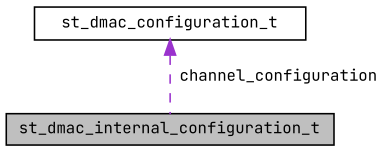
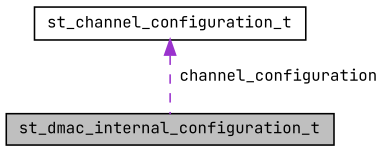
(170, 24) -> (170, 24)
